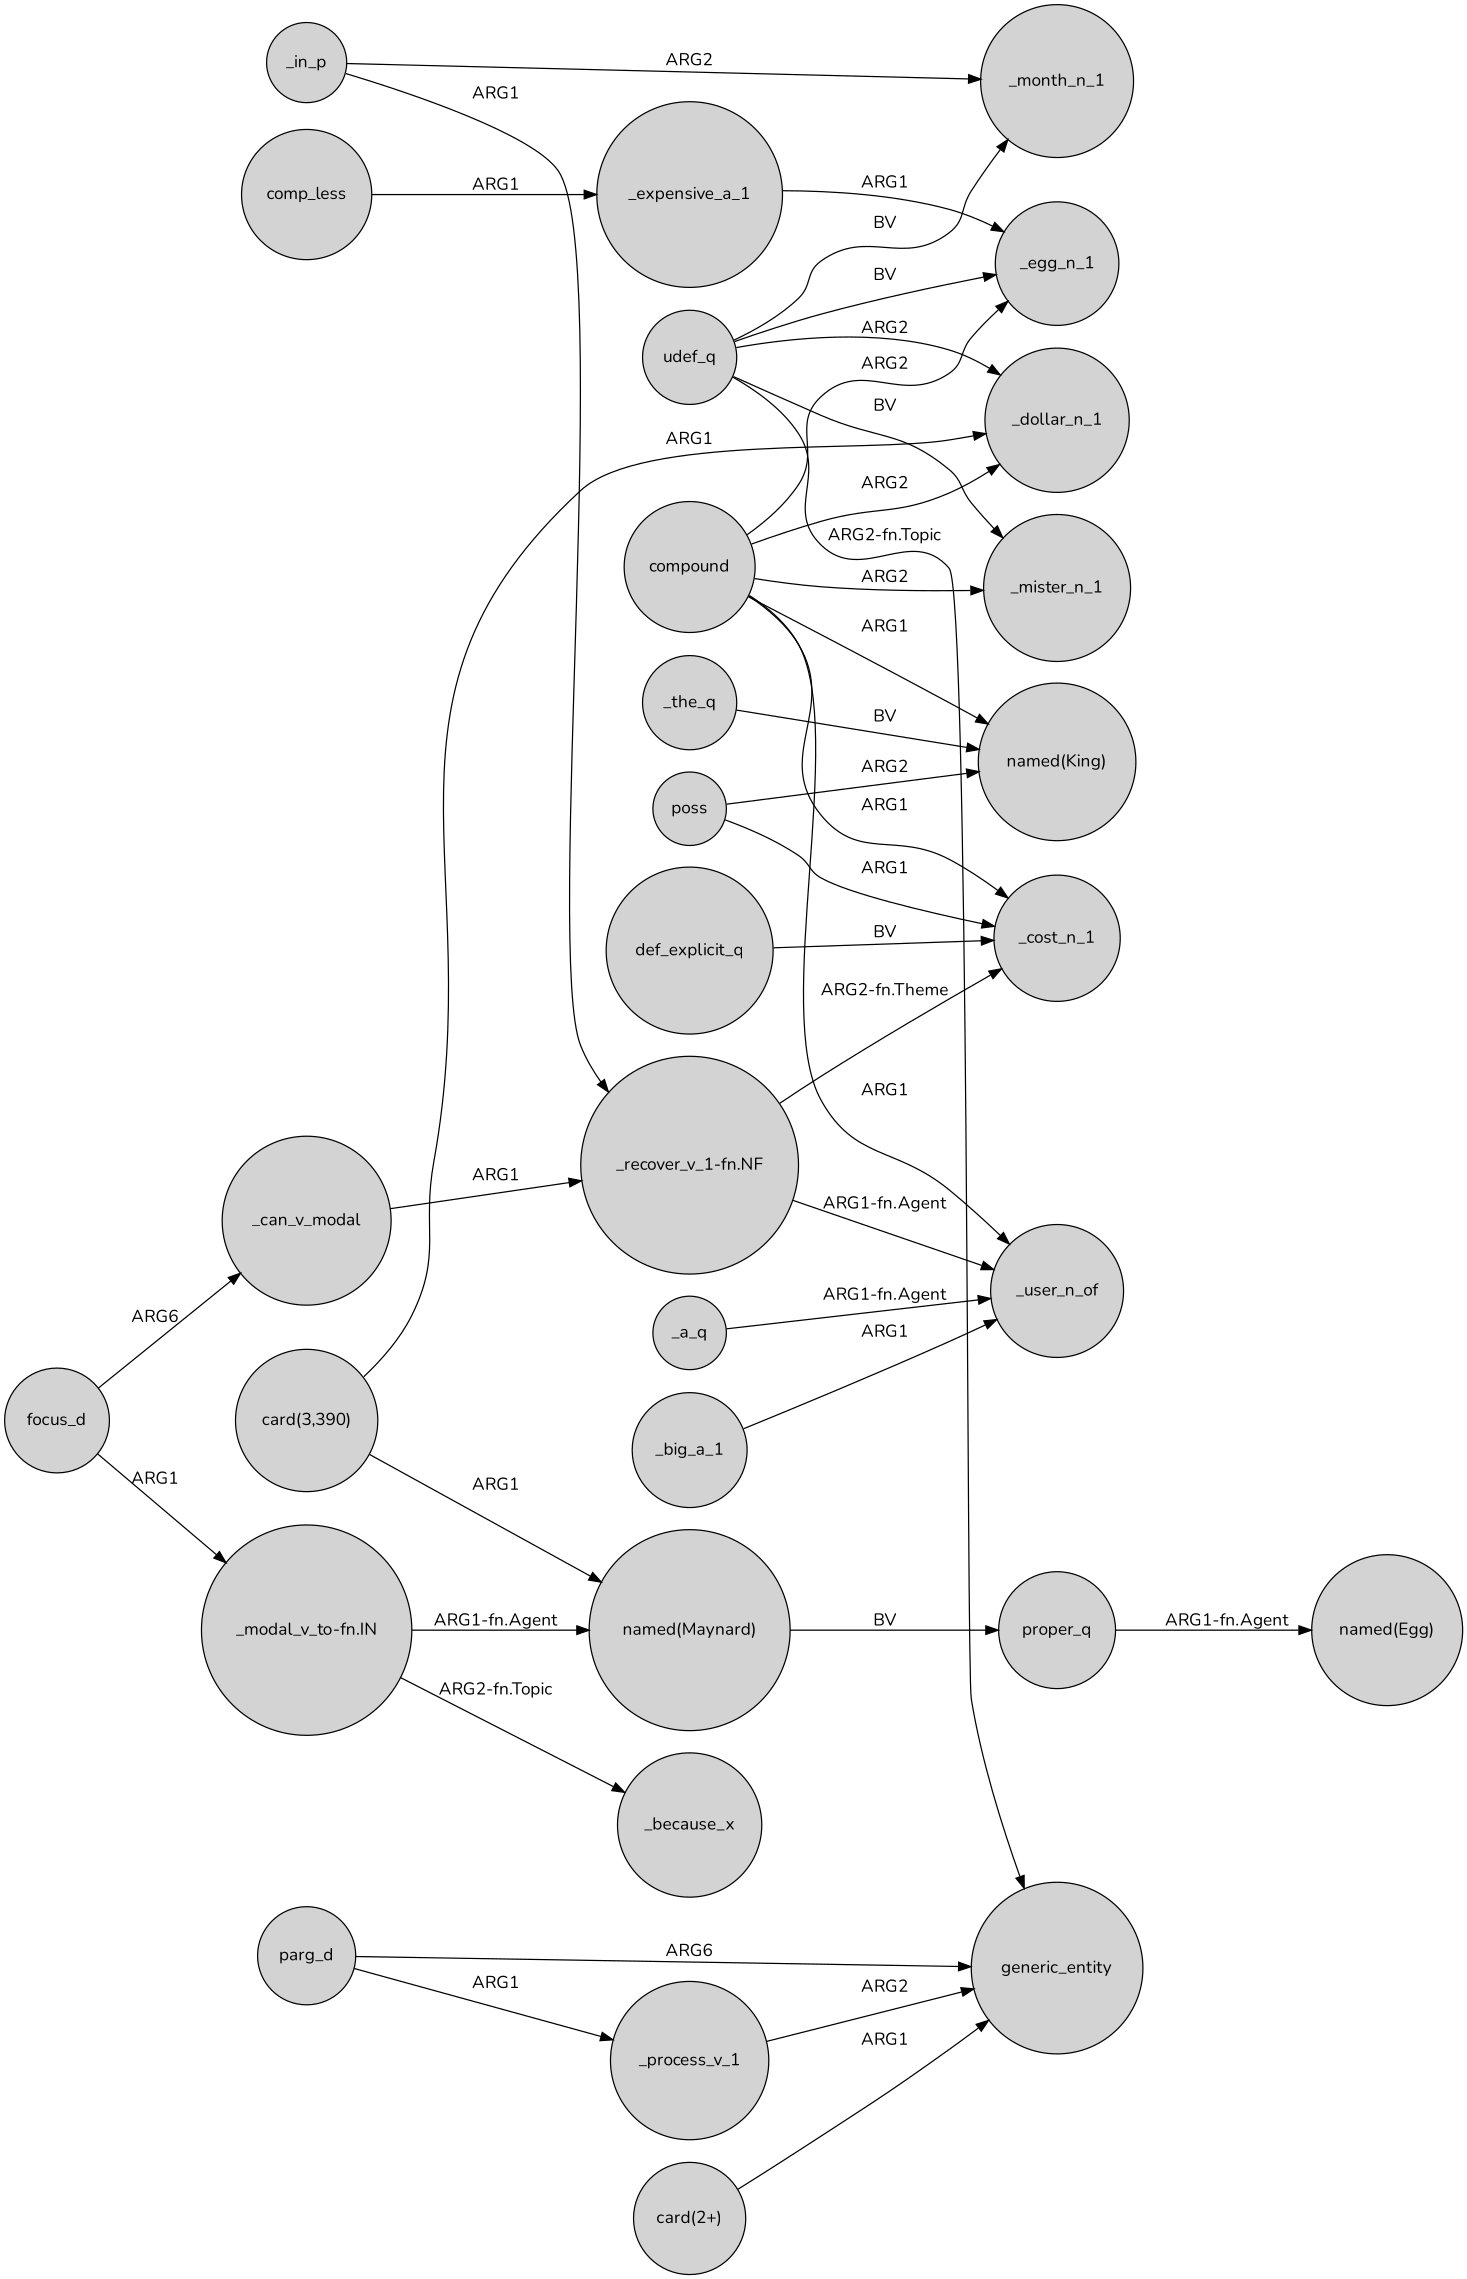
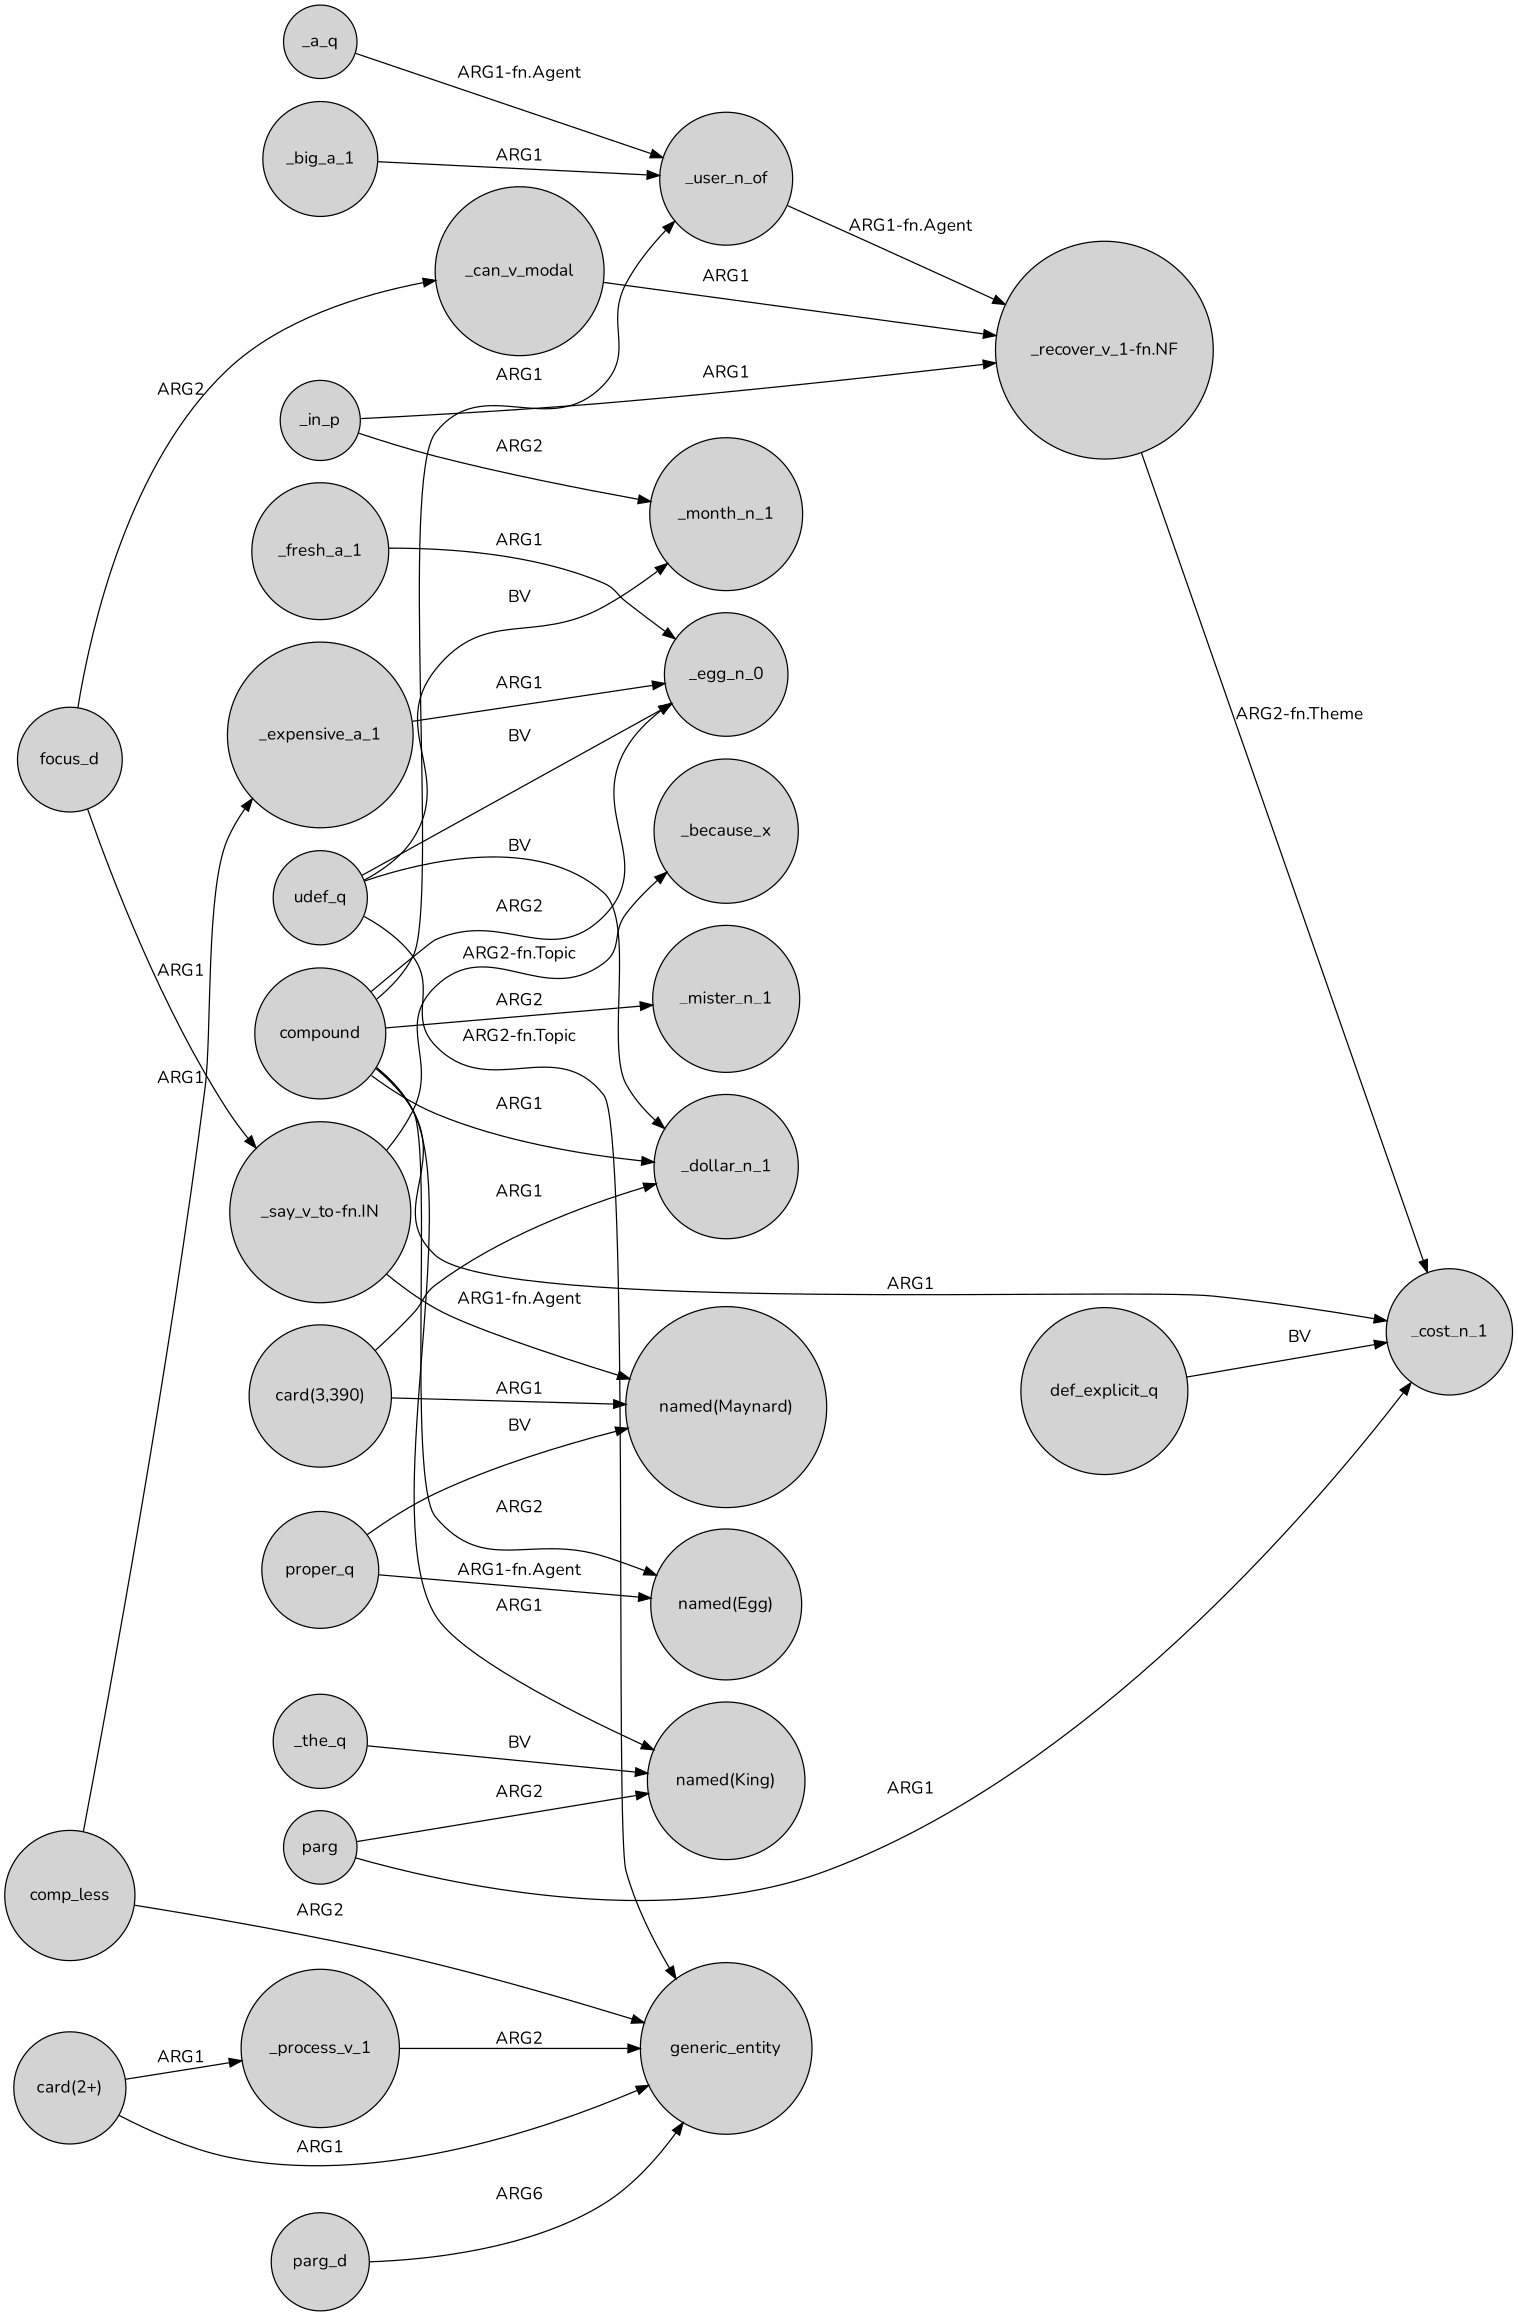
(1057, 264) -> (726, 675)
(885, 328) -> (520, 847)
(878, 434) -> none
(885, 484) -> (520, 1104)
none -> (320, 551)
(690, 809) -> (320, 1847)
(887, 1233) -> (891, 252)
(155, 1317) -> (181, 390)
none -> (425, 1466)
(307, 1630) -> (320, 1212)
(888, 1630) -> (487, 1472)
none -> (385, 1952)
(478, 2002) -> (177, 2071)
